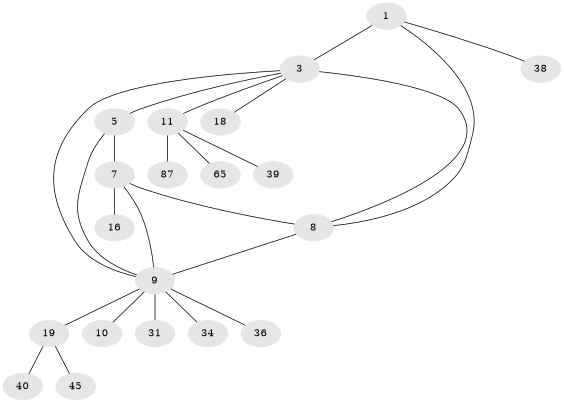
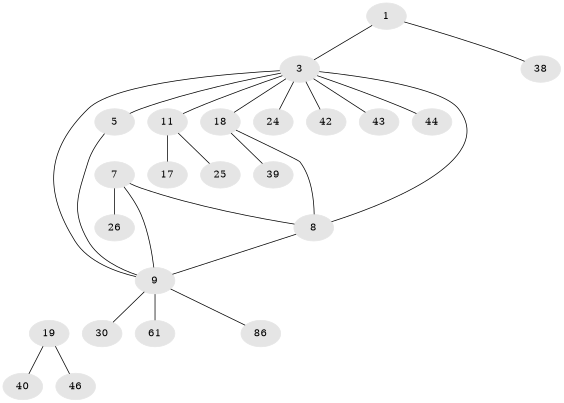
none -> (273, 122)
none -> (326, 122)
none -> (379, 122)
none -> (432, 122)
(115, 148) -> none
(220, 148) -> (247, 148)
(467, 155) -> (293, 158)
(168, 175) -> (168, 175)
(220, 175) -> (220, 175)
(115, 228) -> (115, 228)
(102, 307) -> none
(102, 334) -> (102, 334)
(155, 334) -> (155, 334)
(208, 334) -> none
(261, 334) -> (261, 334)
(76, 386) -> (76, 386)
